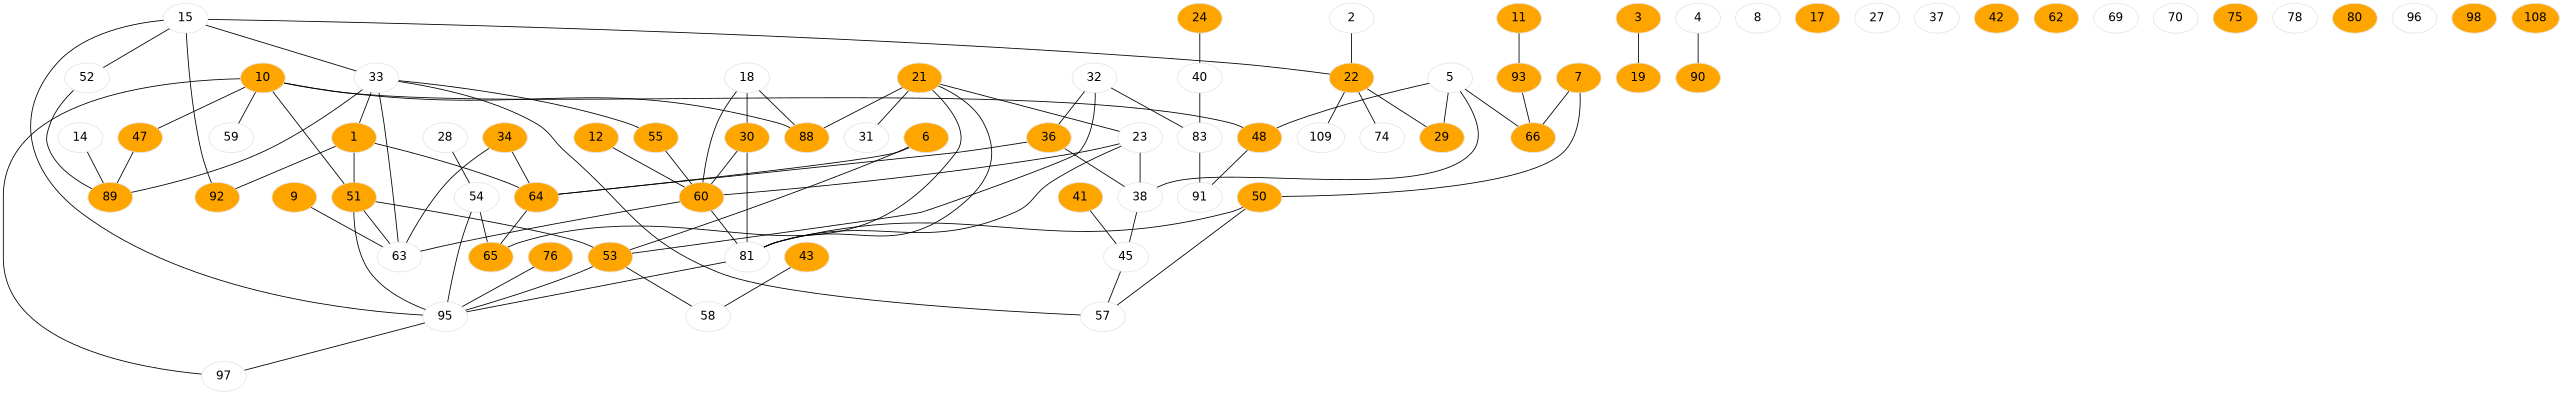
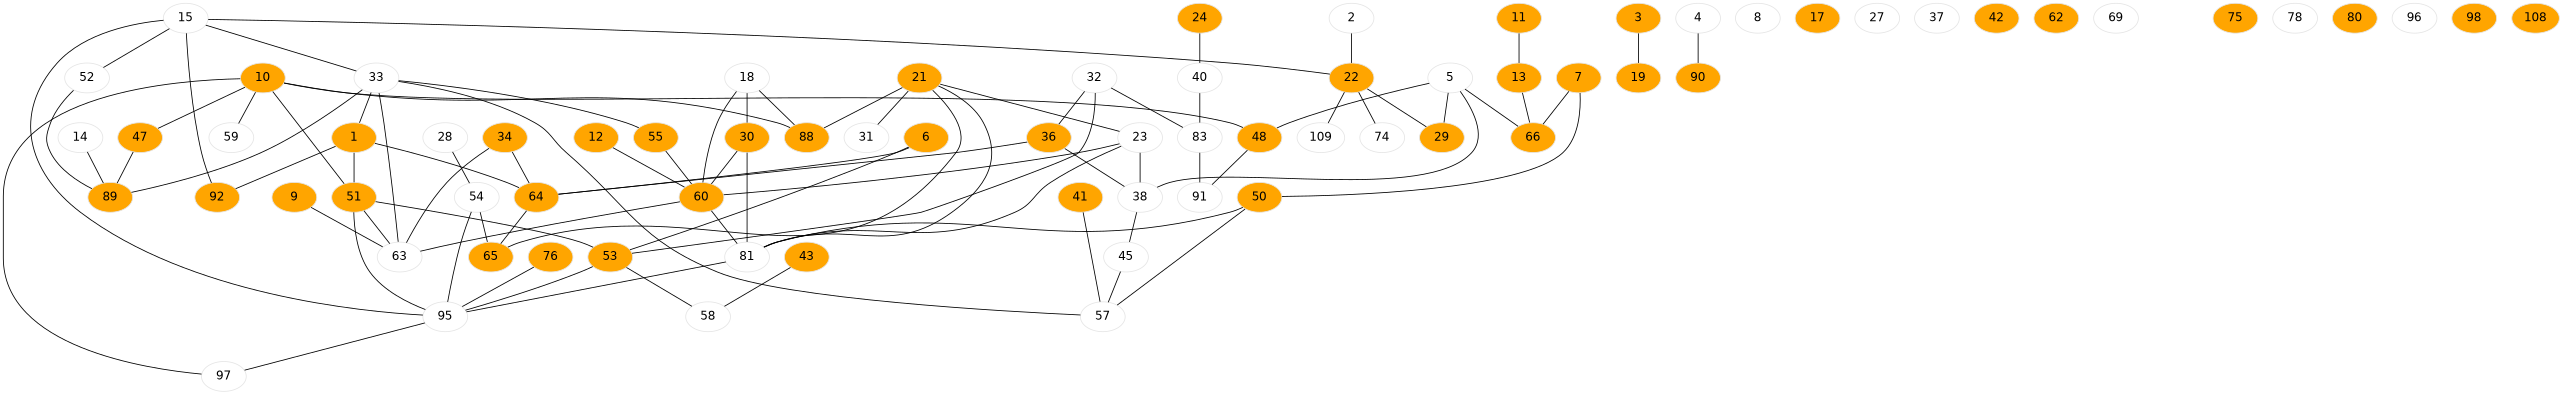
(2176, 18) -> none
(1519, 78) -> (1519, 78)
(1102, 226) -> (1092, 257)
